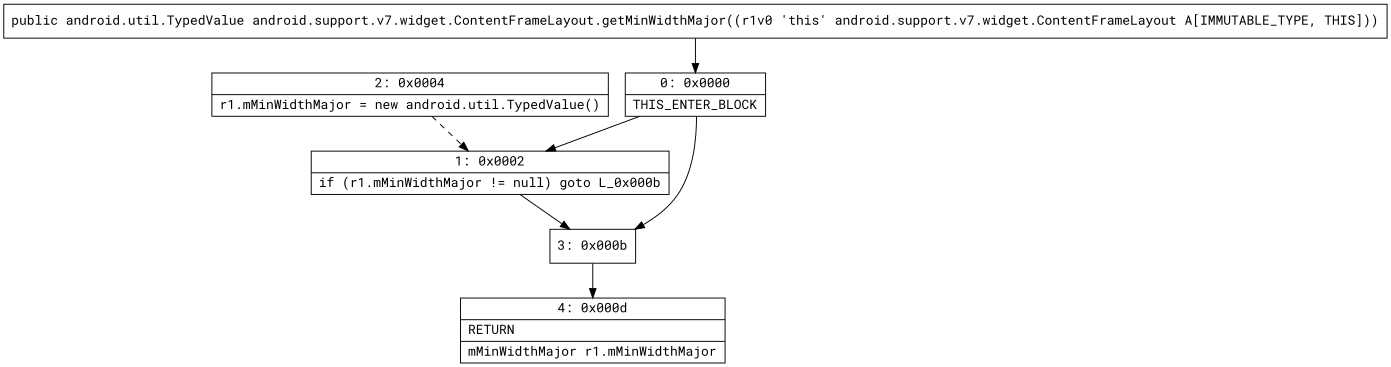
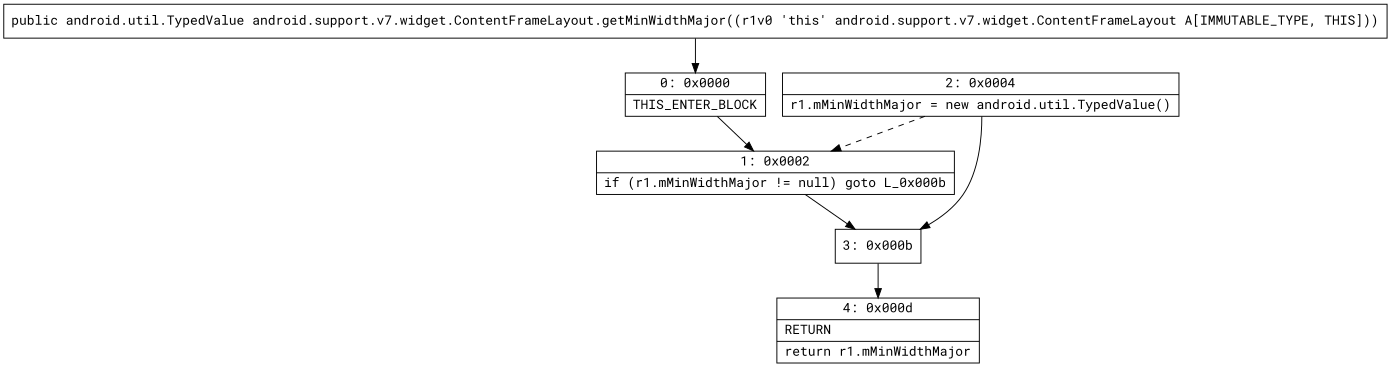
(686, 179) -> (971, 179)
(593, 352) -> (878, 352)
